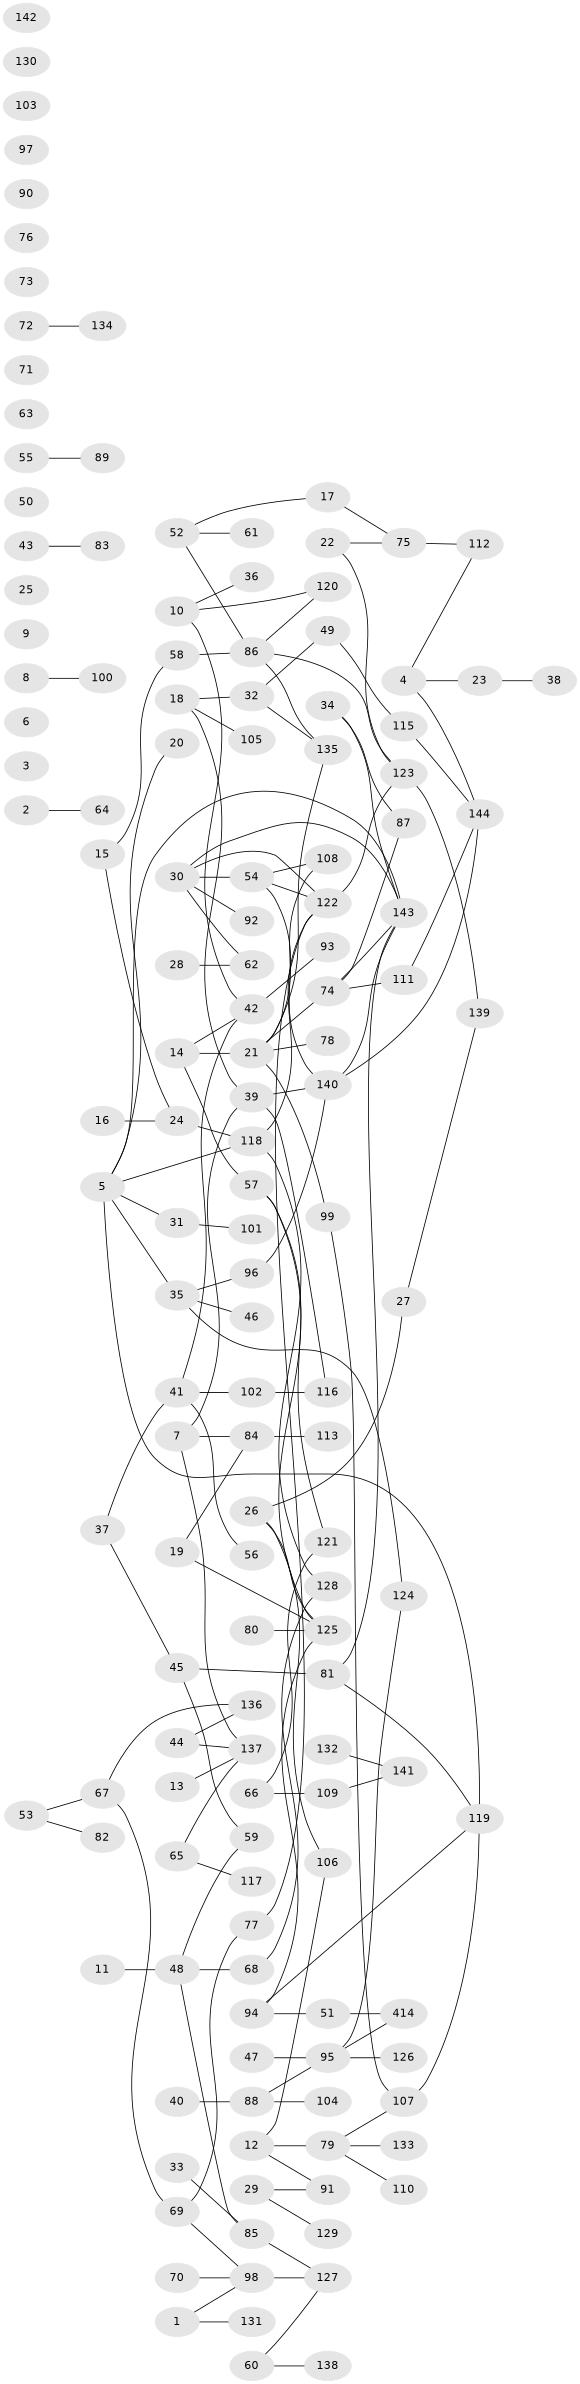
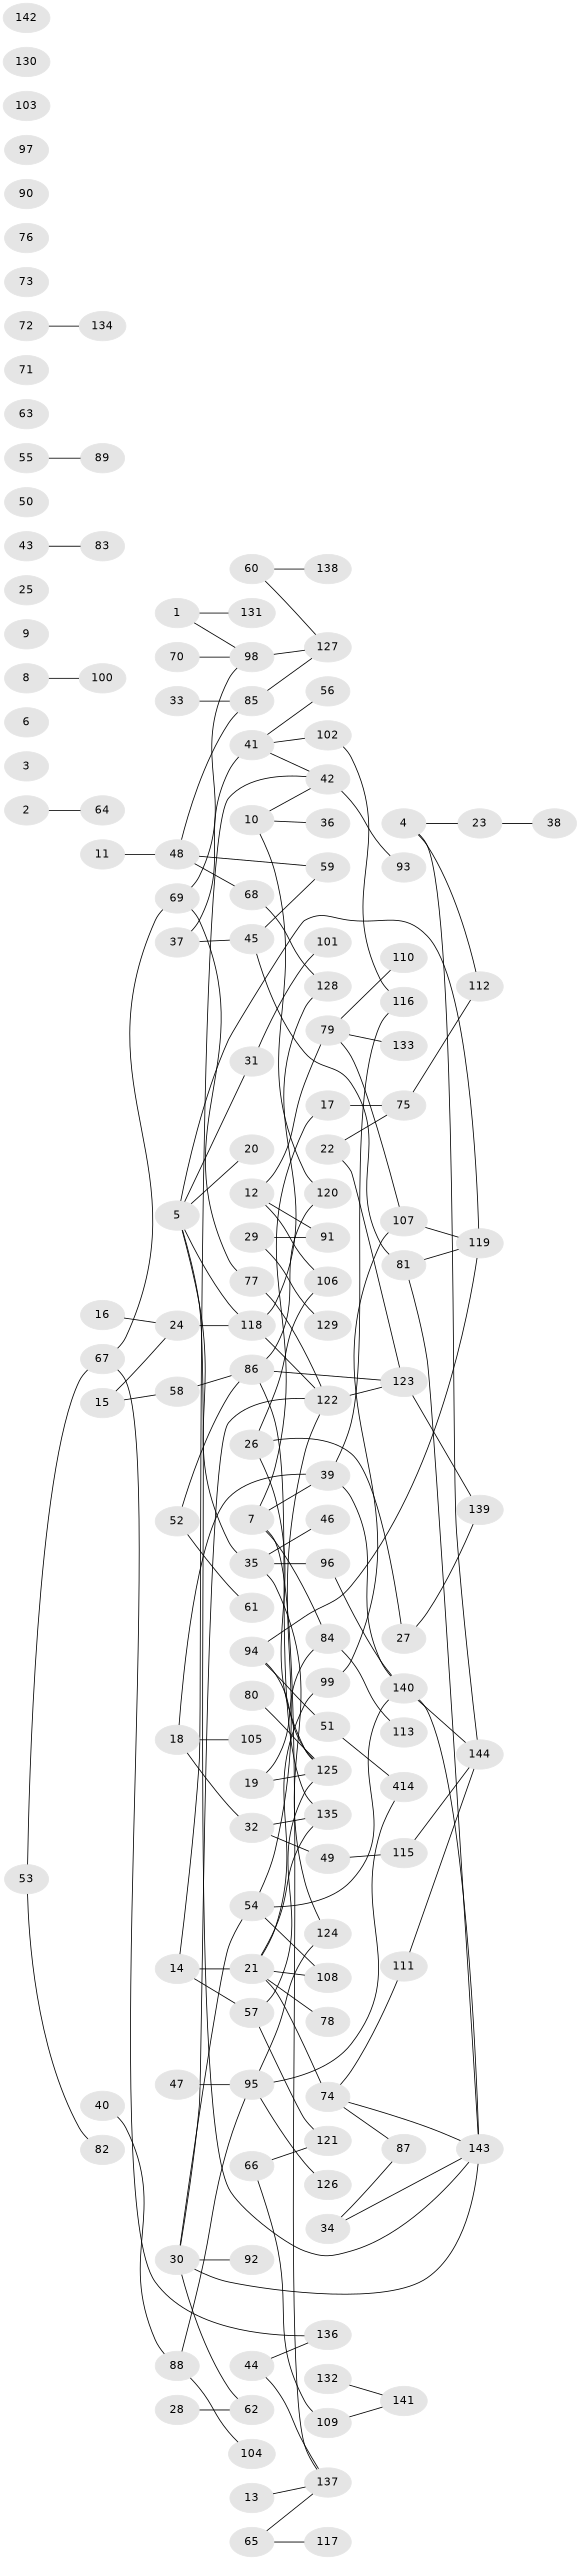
(249, 506) -> (278, 1280)
